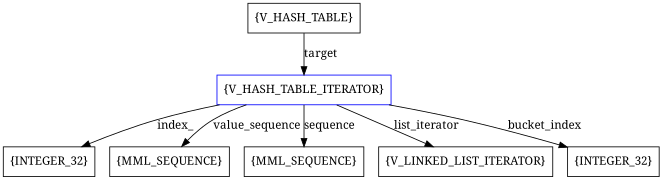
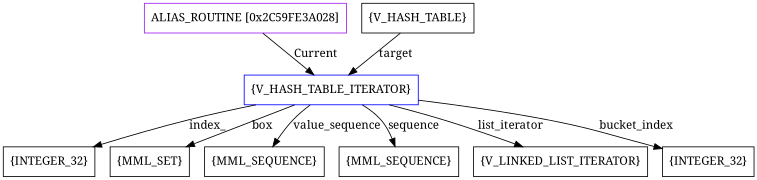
none -> (245, 18)
none -> (150, 162)
